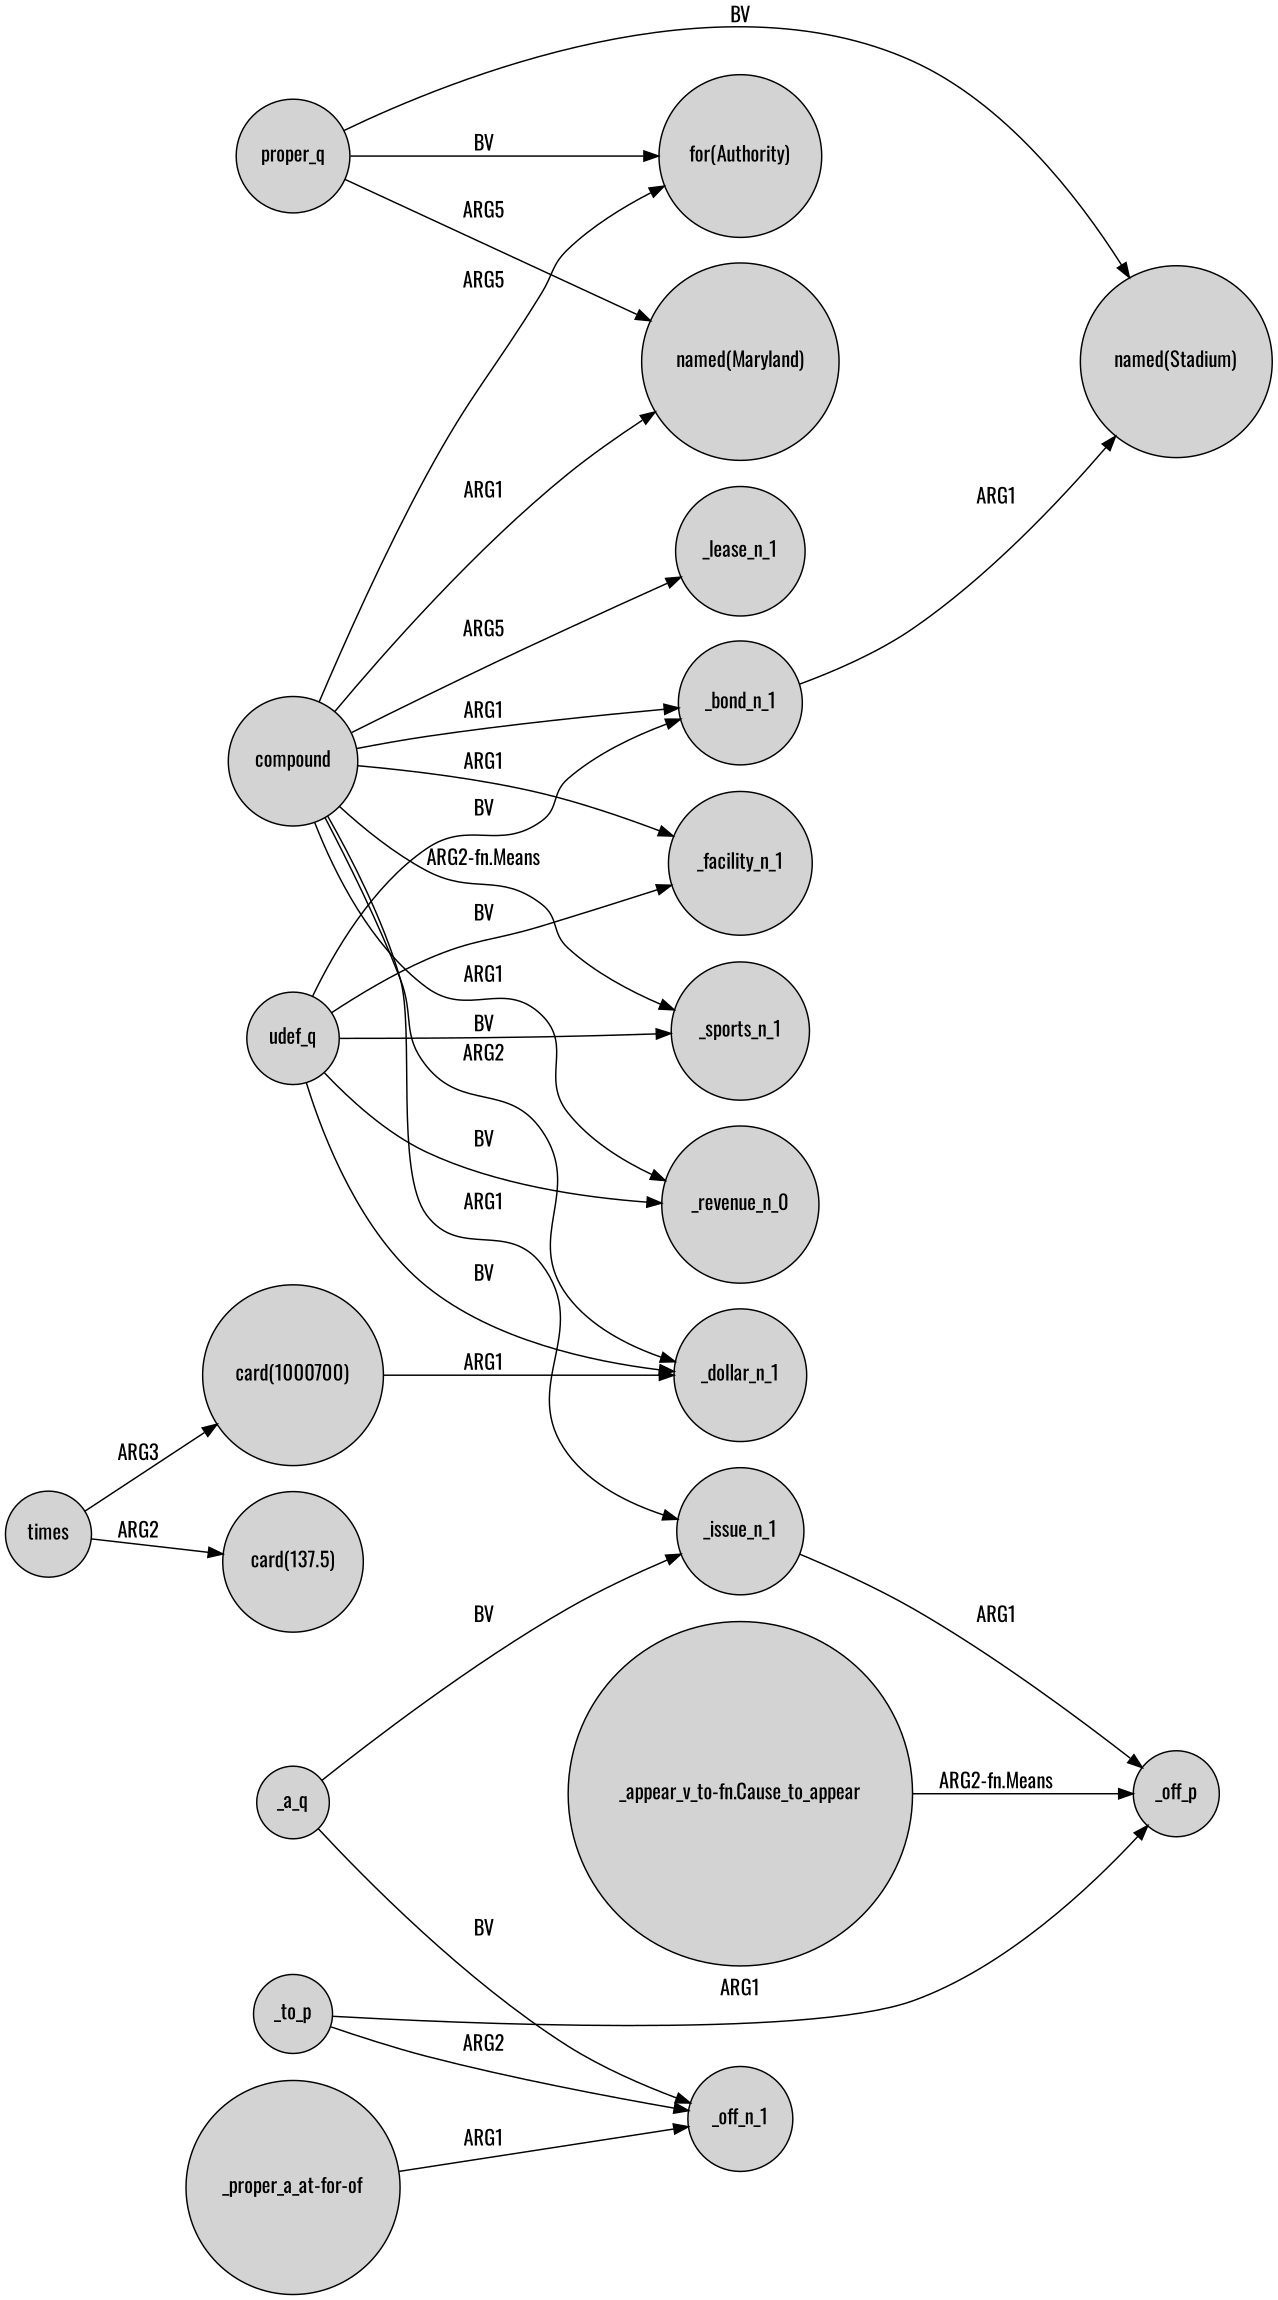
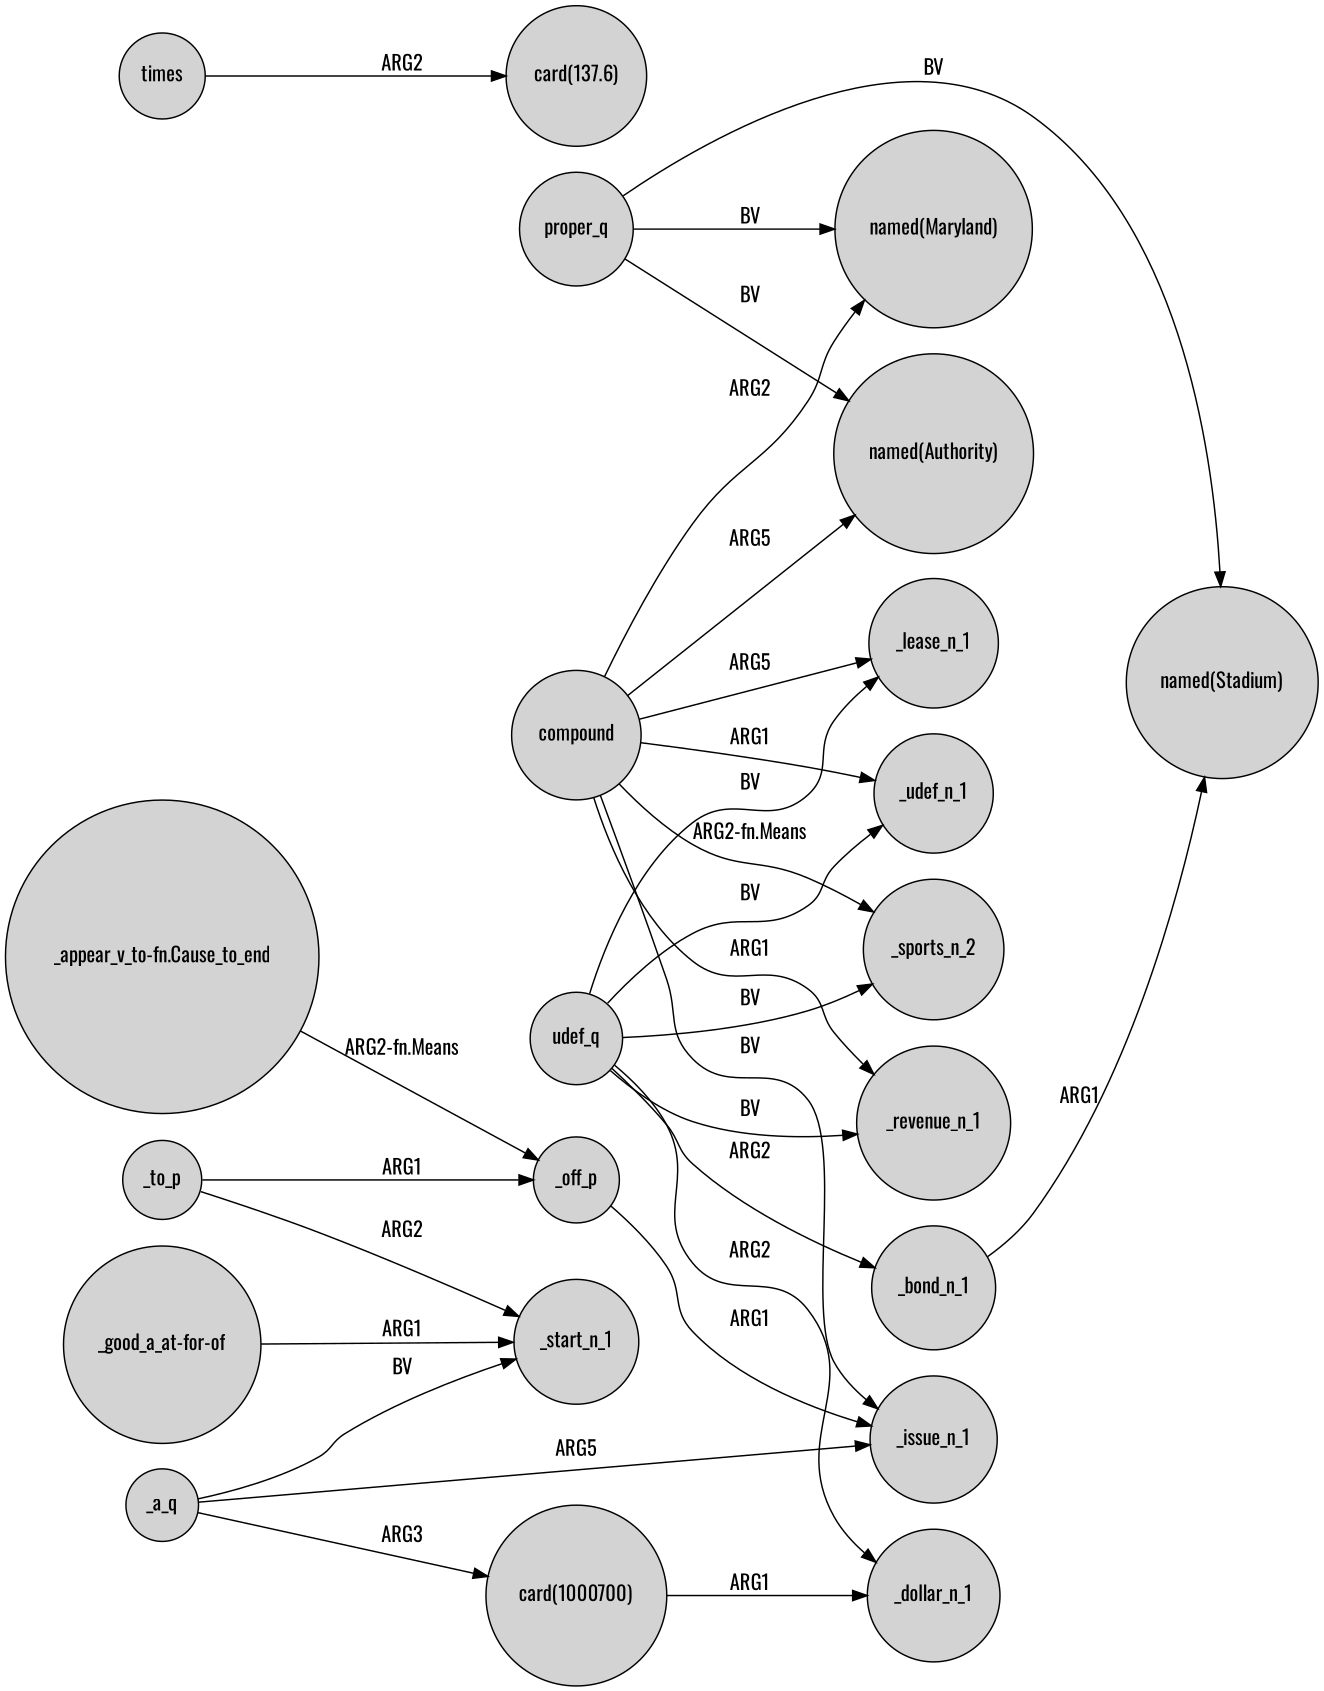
(740, 156) -> (934, 454)
(484, 212) -> (750, 218)
(484, 492) -> (750, 390)
(510, 725) -> none
(484, 810) -> (750, 1153)
none -> (714, 812)
(740, 863) -> (934, 793)
(740, 1031) -> (934, 949)
(492, 1099) -> none
(484, 1204) -> (750, 1048)
(740, 1205) -> (934, 1123)
(484, 1275) -> (750, 1252)
(145, 1472) -> (336, 1543)
(293, 1562) -> (576, 76)
(484, 1617) -> (576, 1450)
(972, 1645) -> (706, 1344)
(740, 1794) -> (162, 957)
(740, 2119) -> (576, 1342)
(293, 2187) -> (162, 1345)
